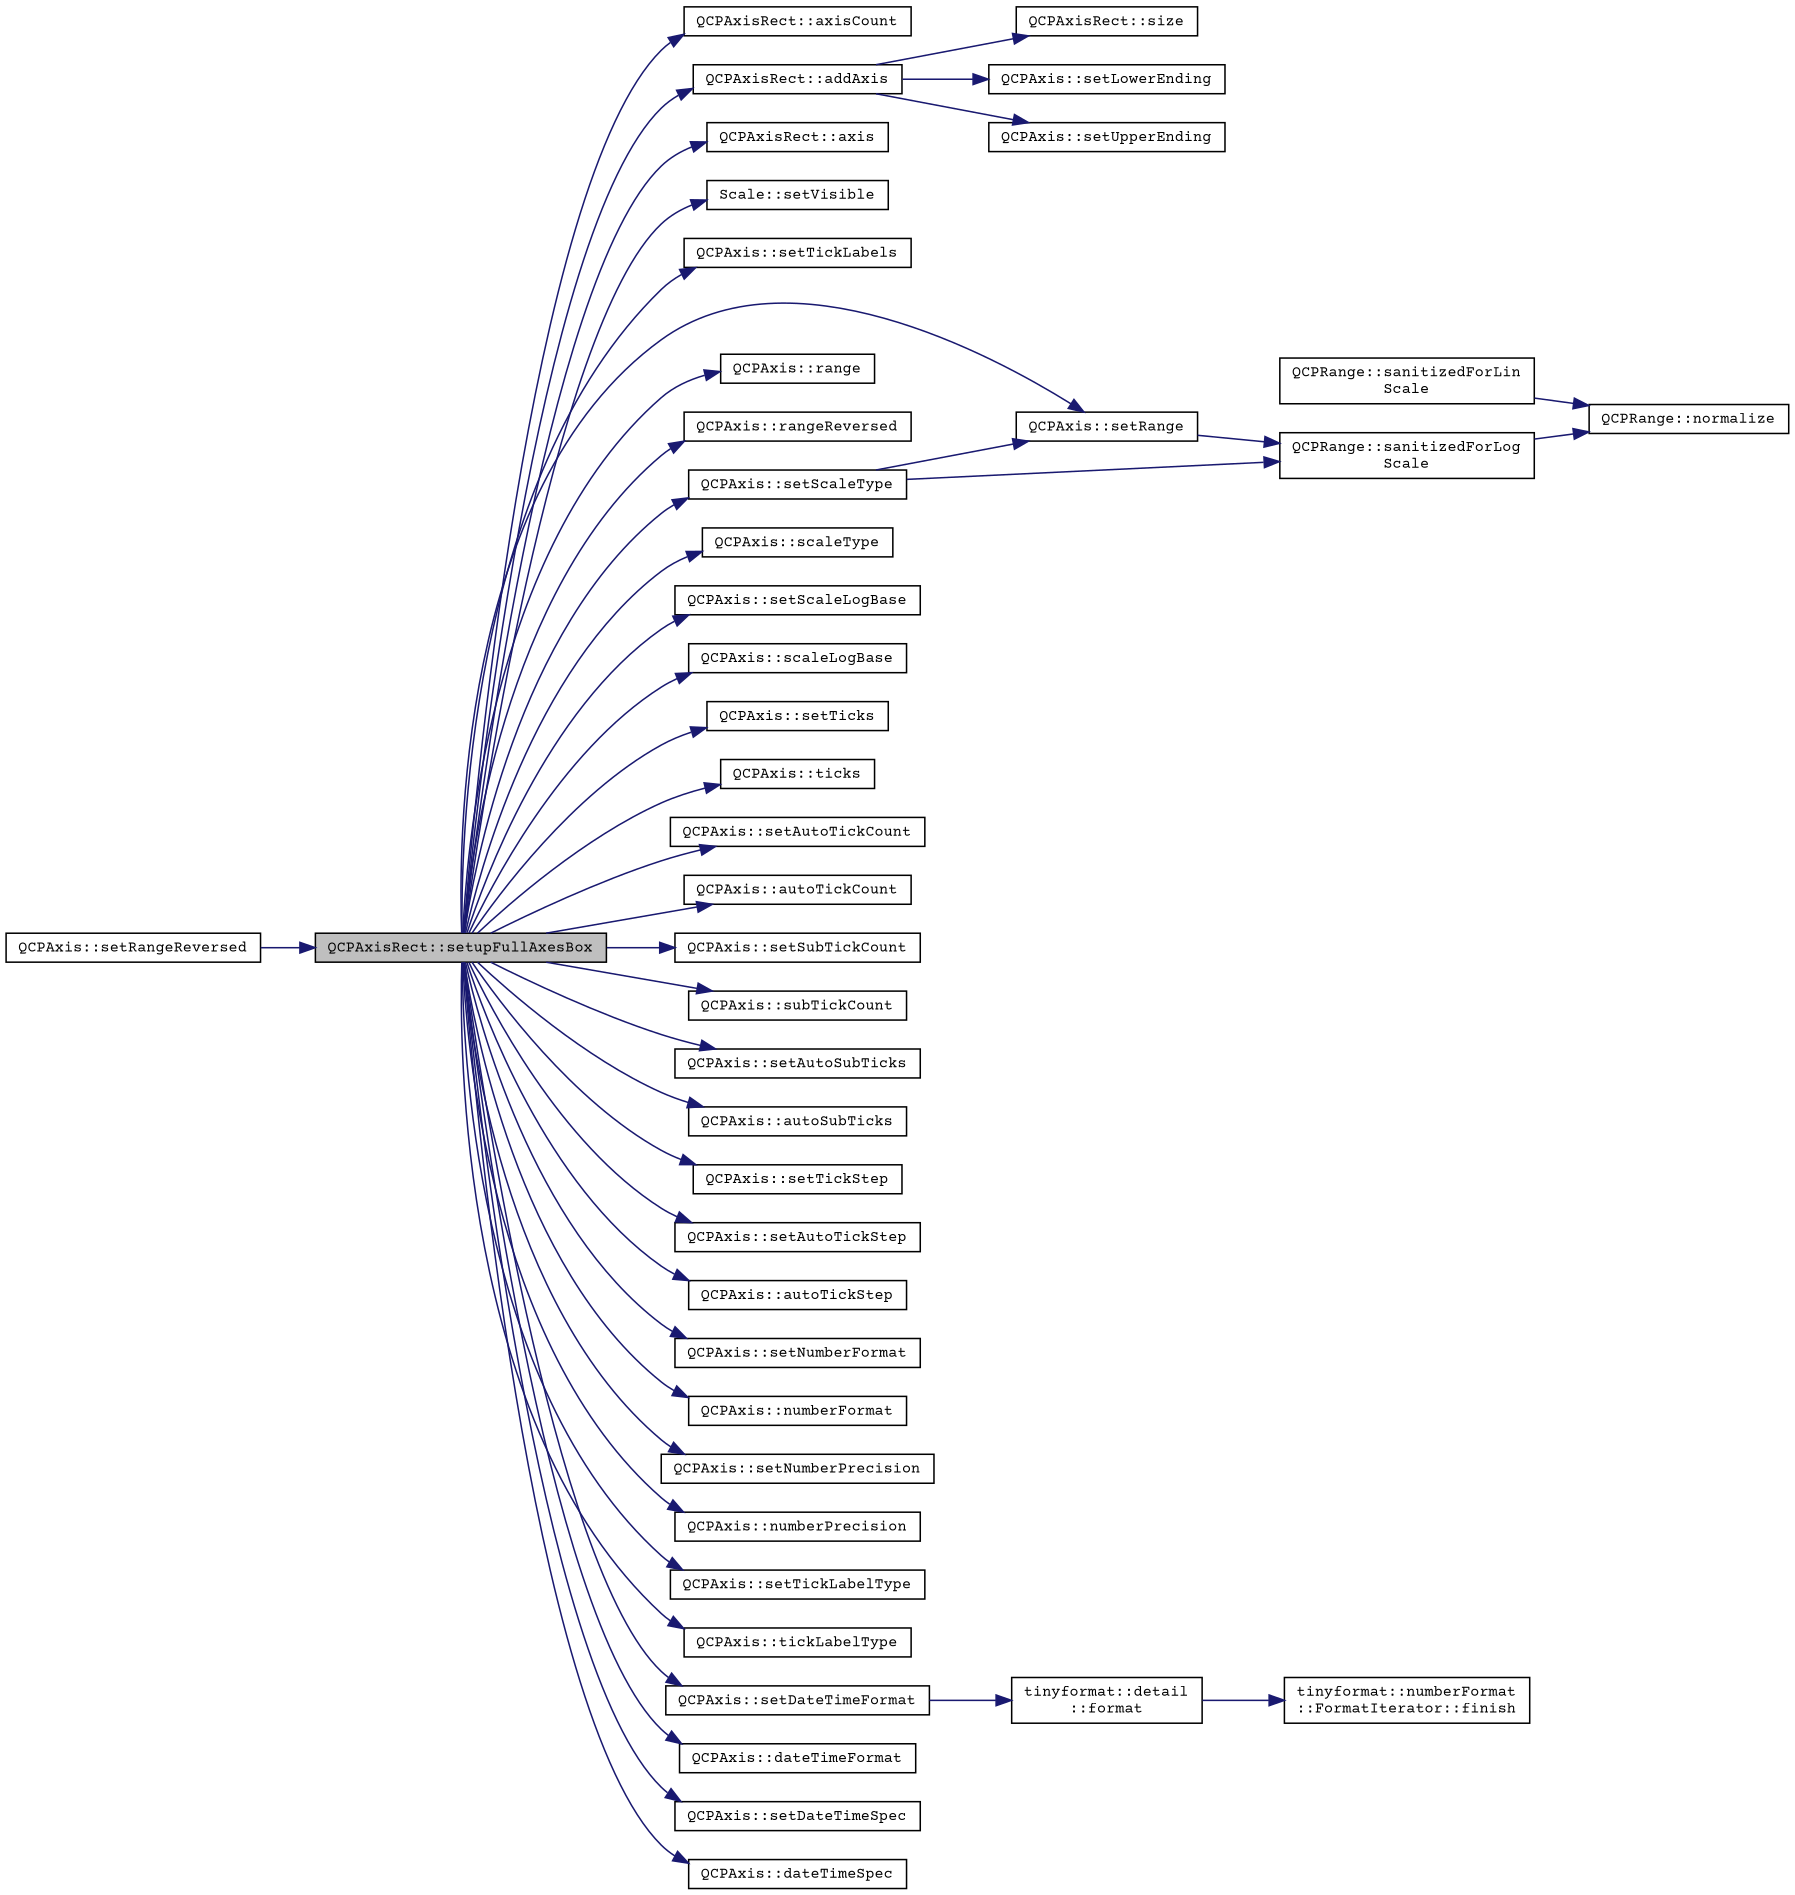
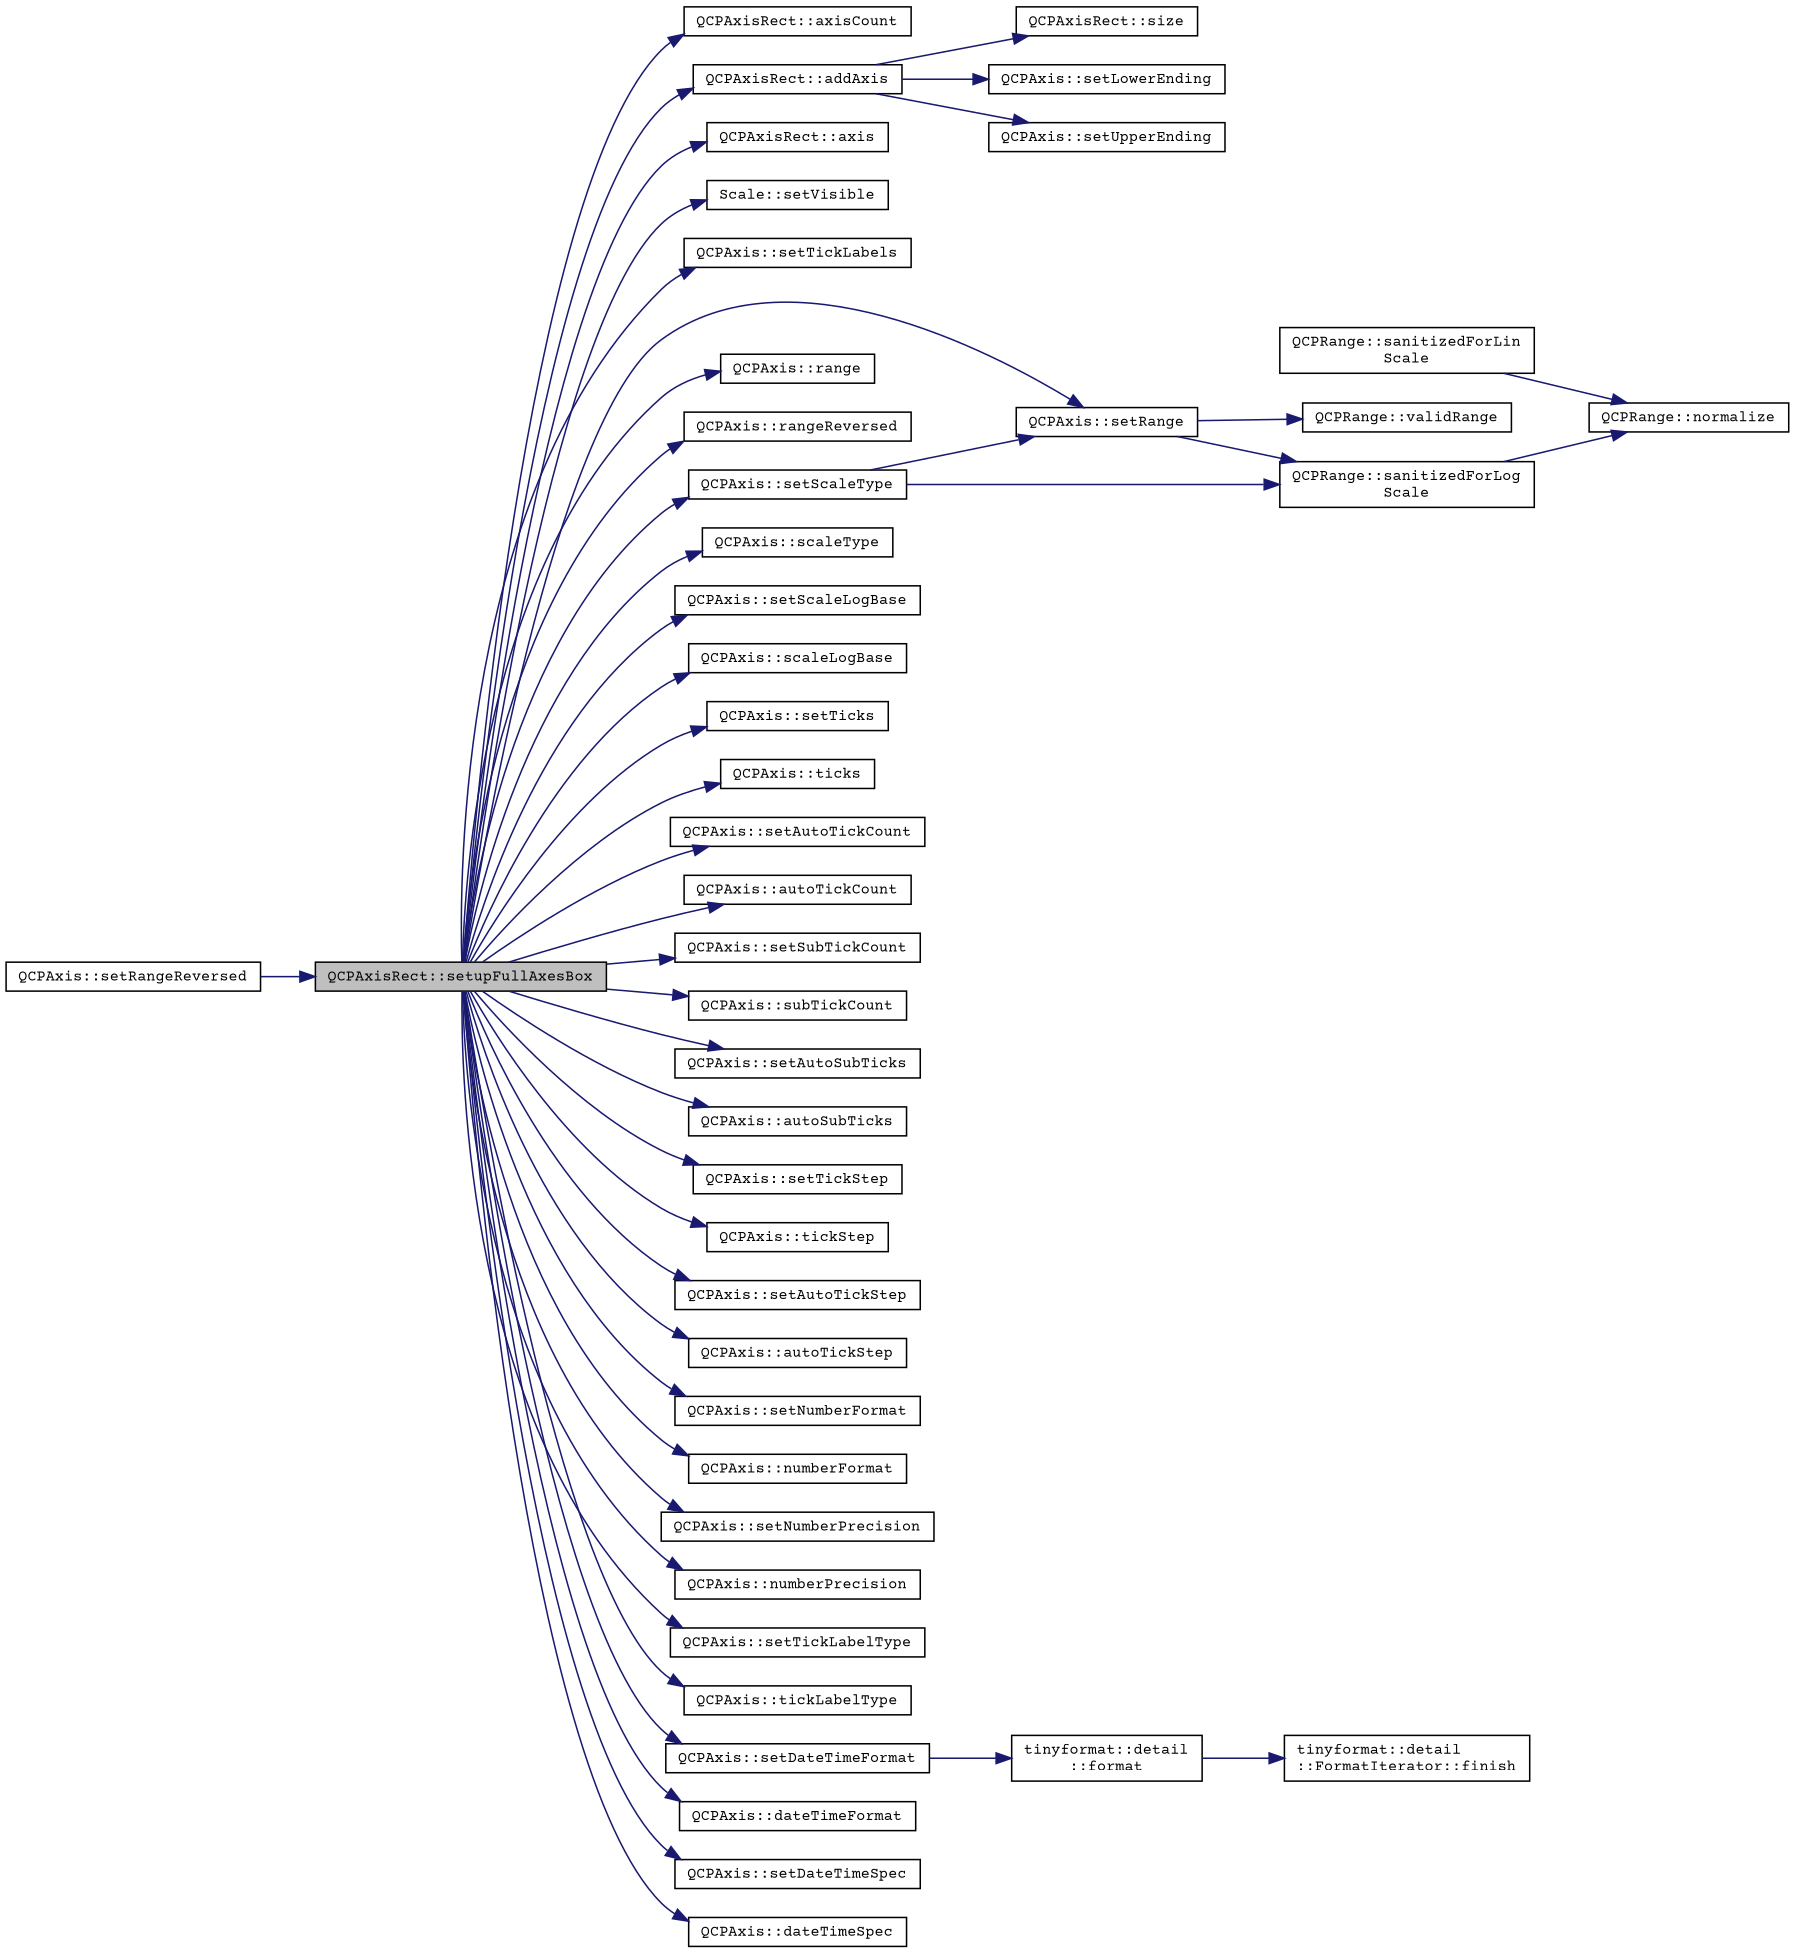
none -> (1407, 417)
none -> (798, 1237)
(1407, 1700) -> (1407, 1758)
